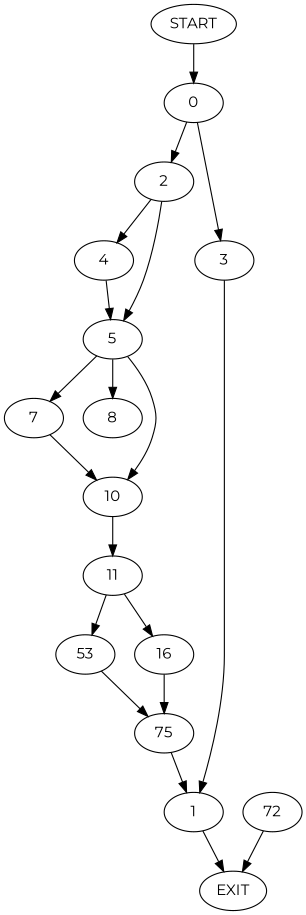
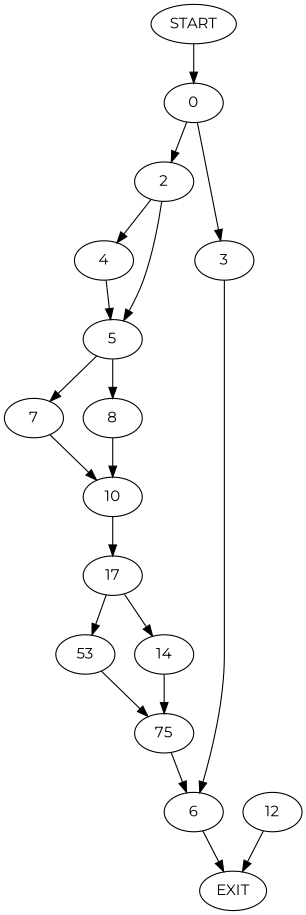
(156, 412) -> (113, 452)
(113, 576) -> (113, 576)
(164, 654) -> (164, 654)
(194, 812) -> (194, 812)
(273, 812) -> (273, 812)
